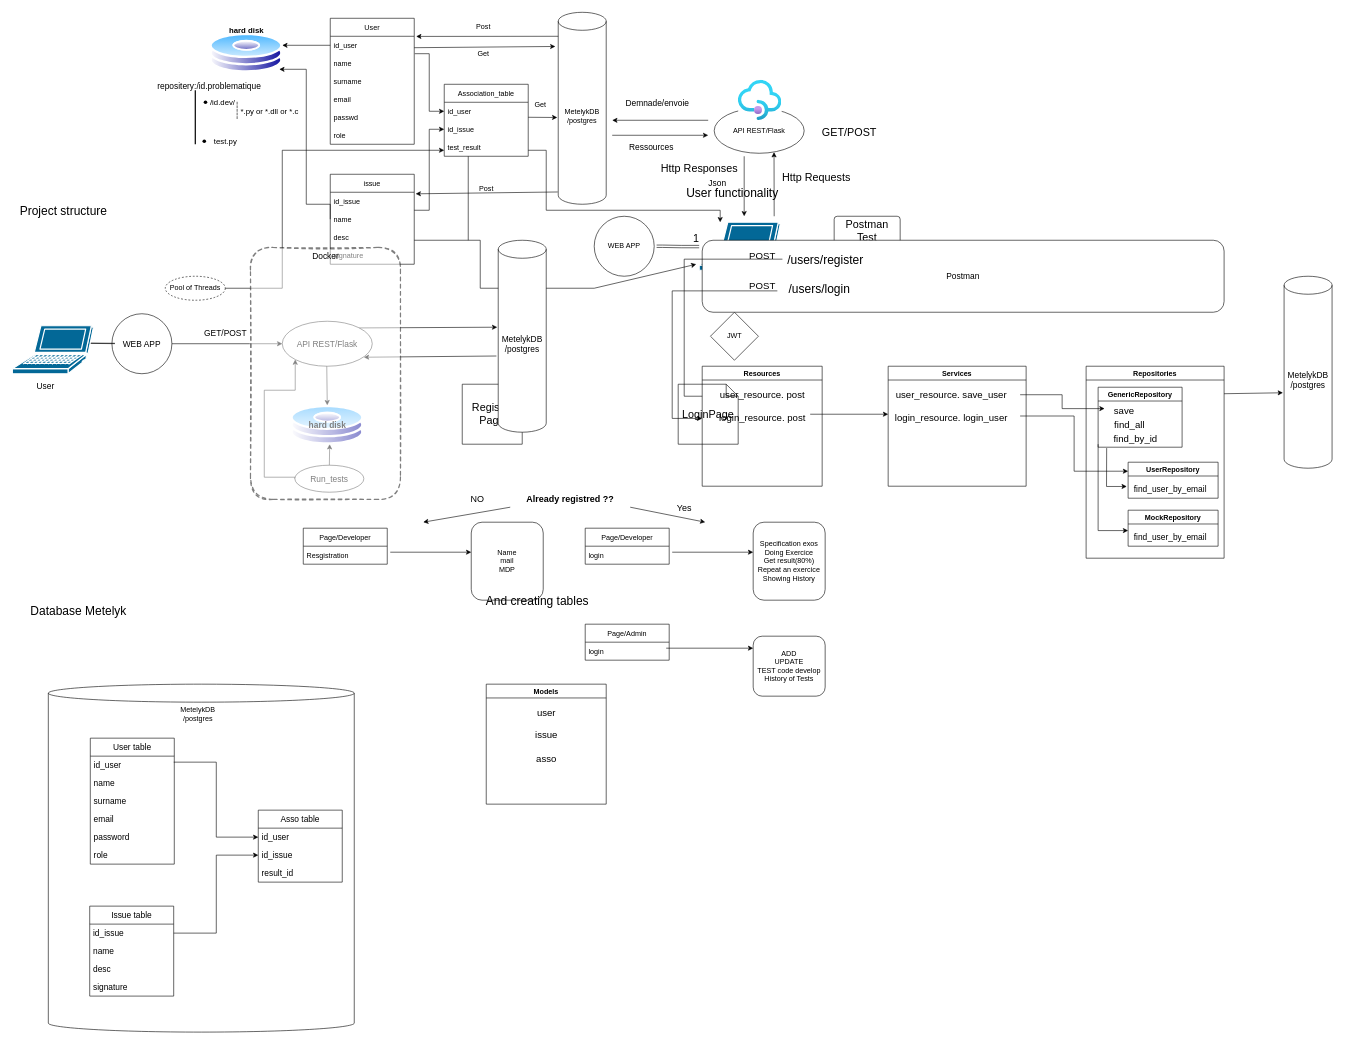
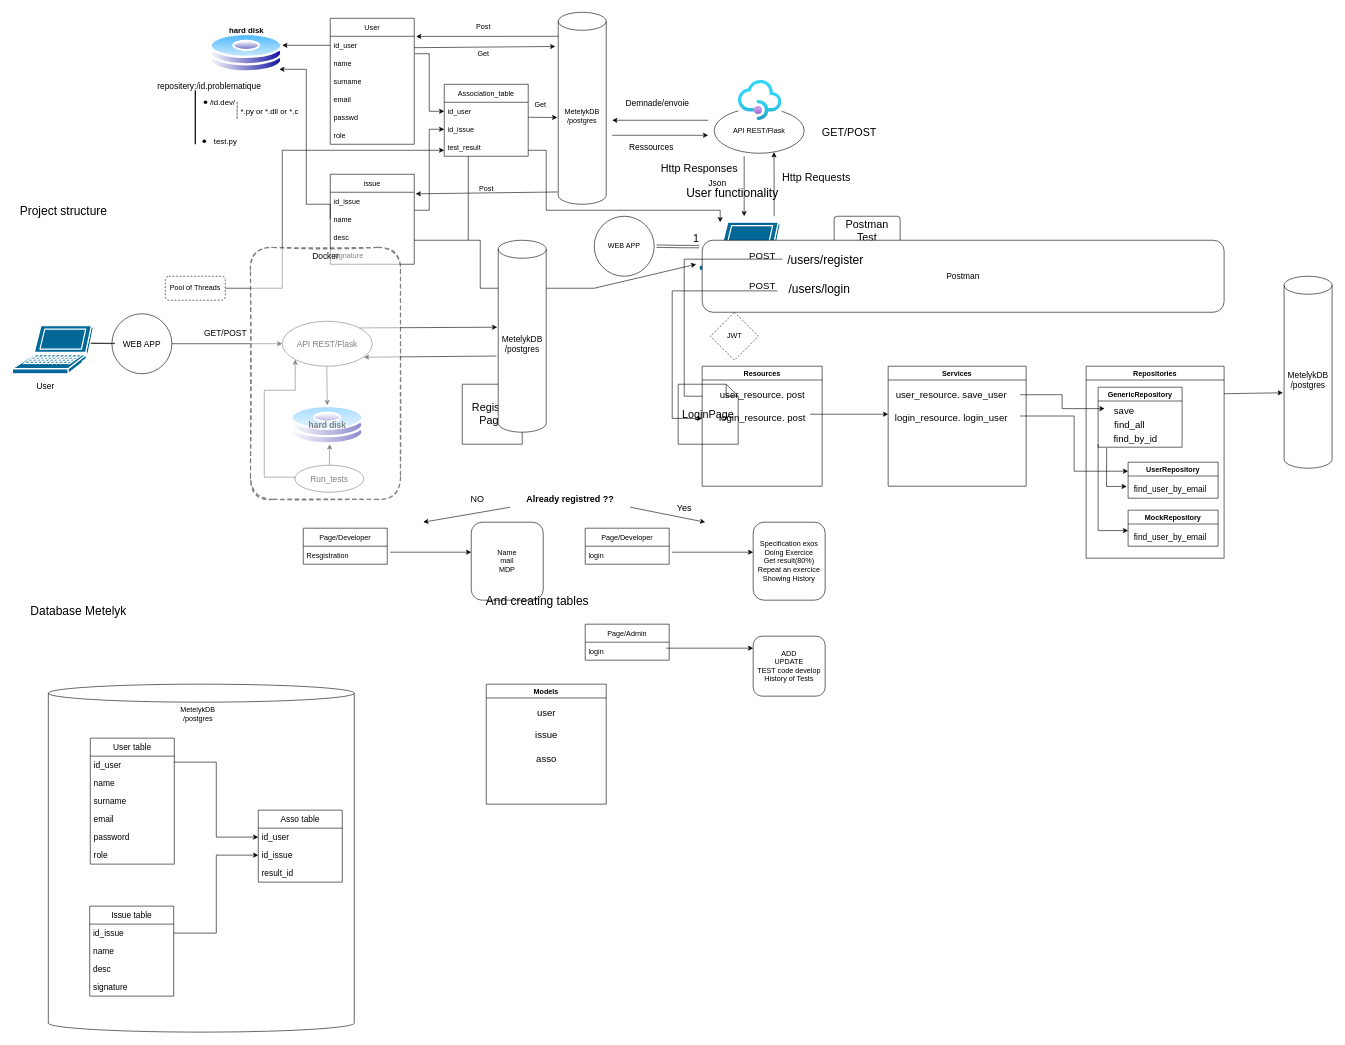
(195, 288) -> (195, 288)
(735, 336) -> (735, 336)
